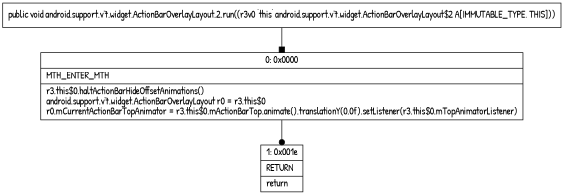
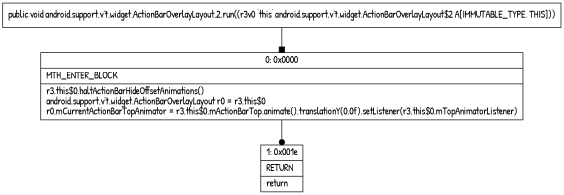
(78, 76) -> (82, 76)
